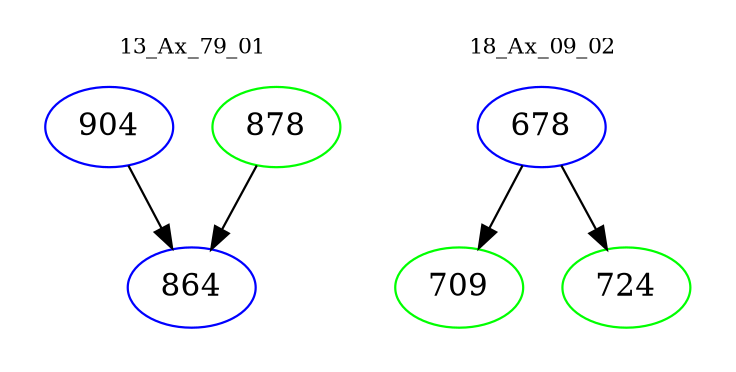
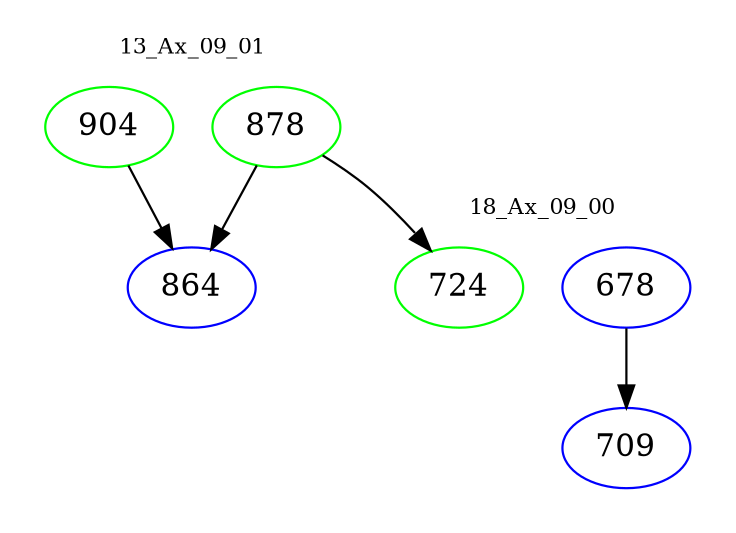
(193, 48) -> (193, 48)
(543, 48) -> (543, 208)
(109, 127) -> (109, 127)
(579, 197) -> (392, 209)
(459, 288) -> (626, 448)
